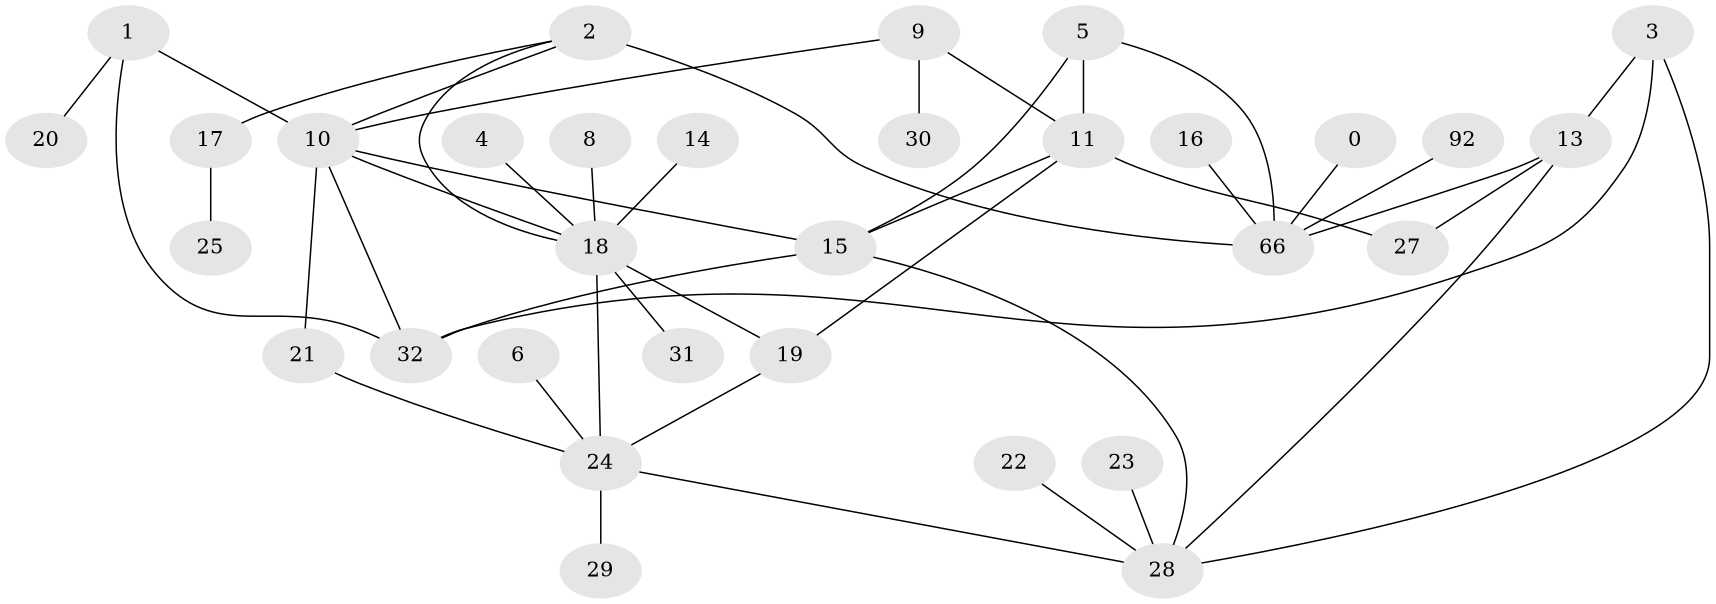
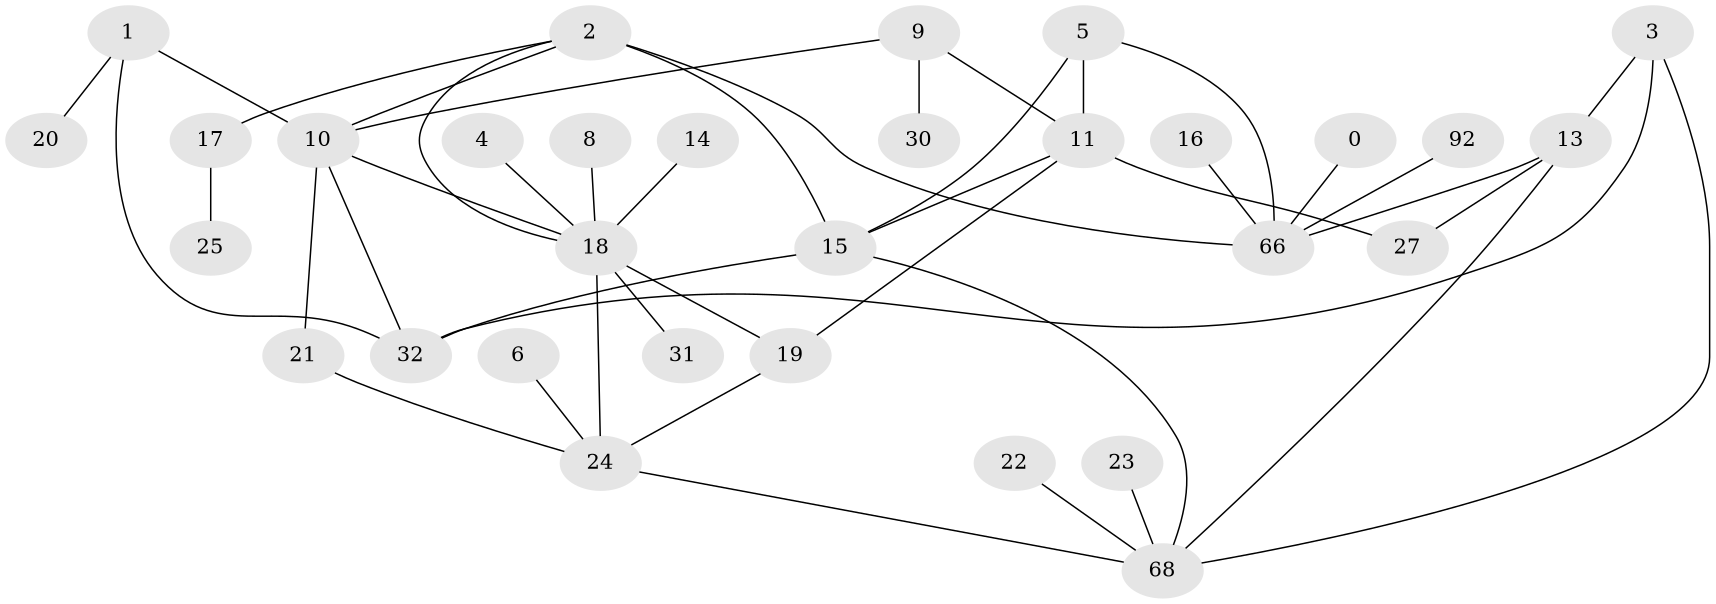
(576, 197) -> (747, 110)
(601, 571) -> none
(1163, 571) -> (1163, 571)
